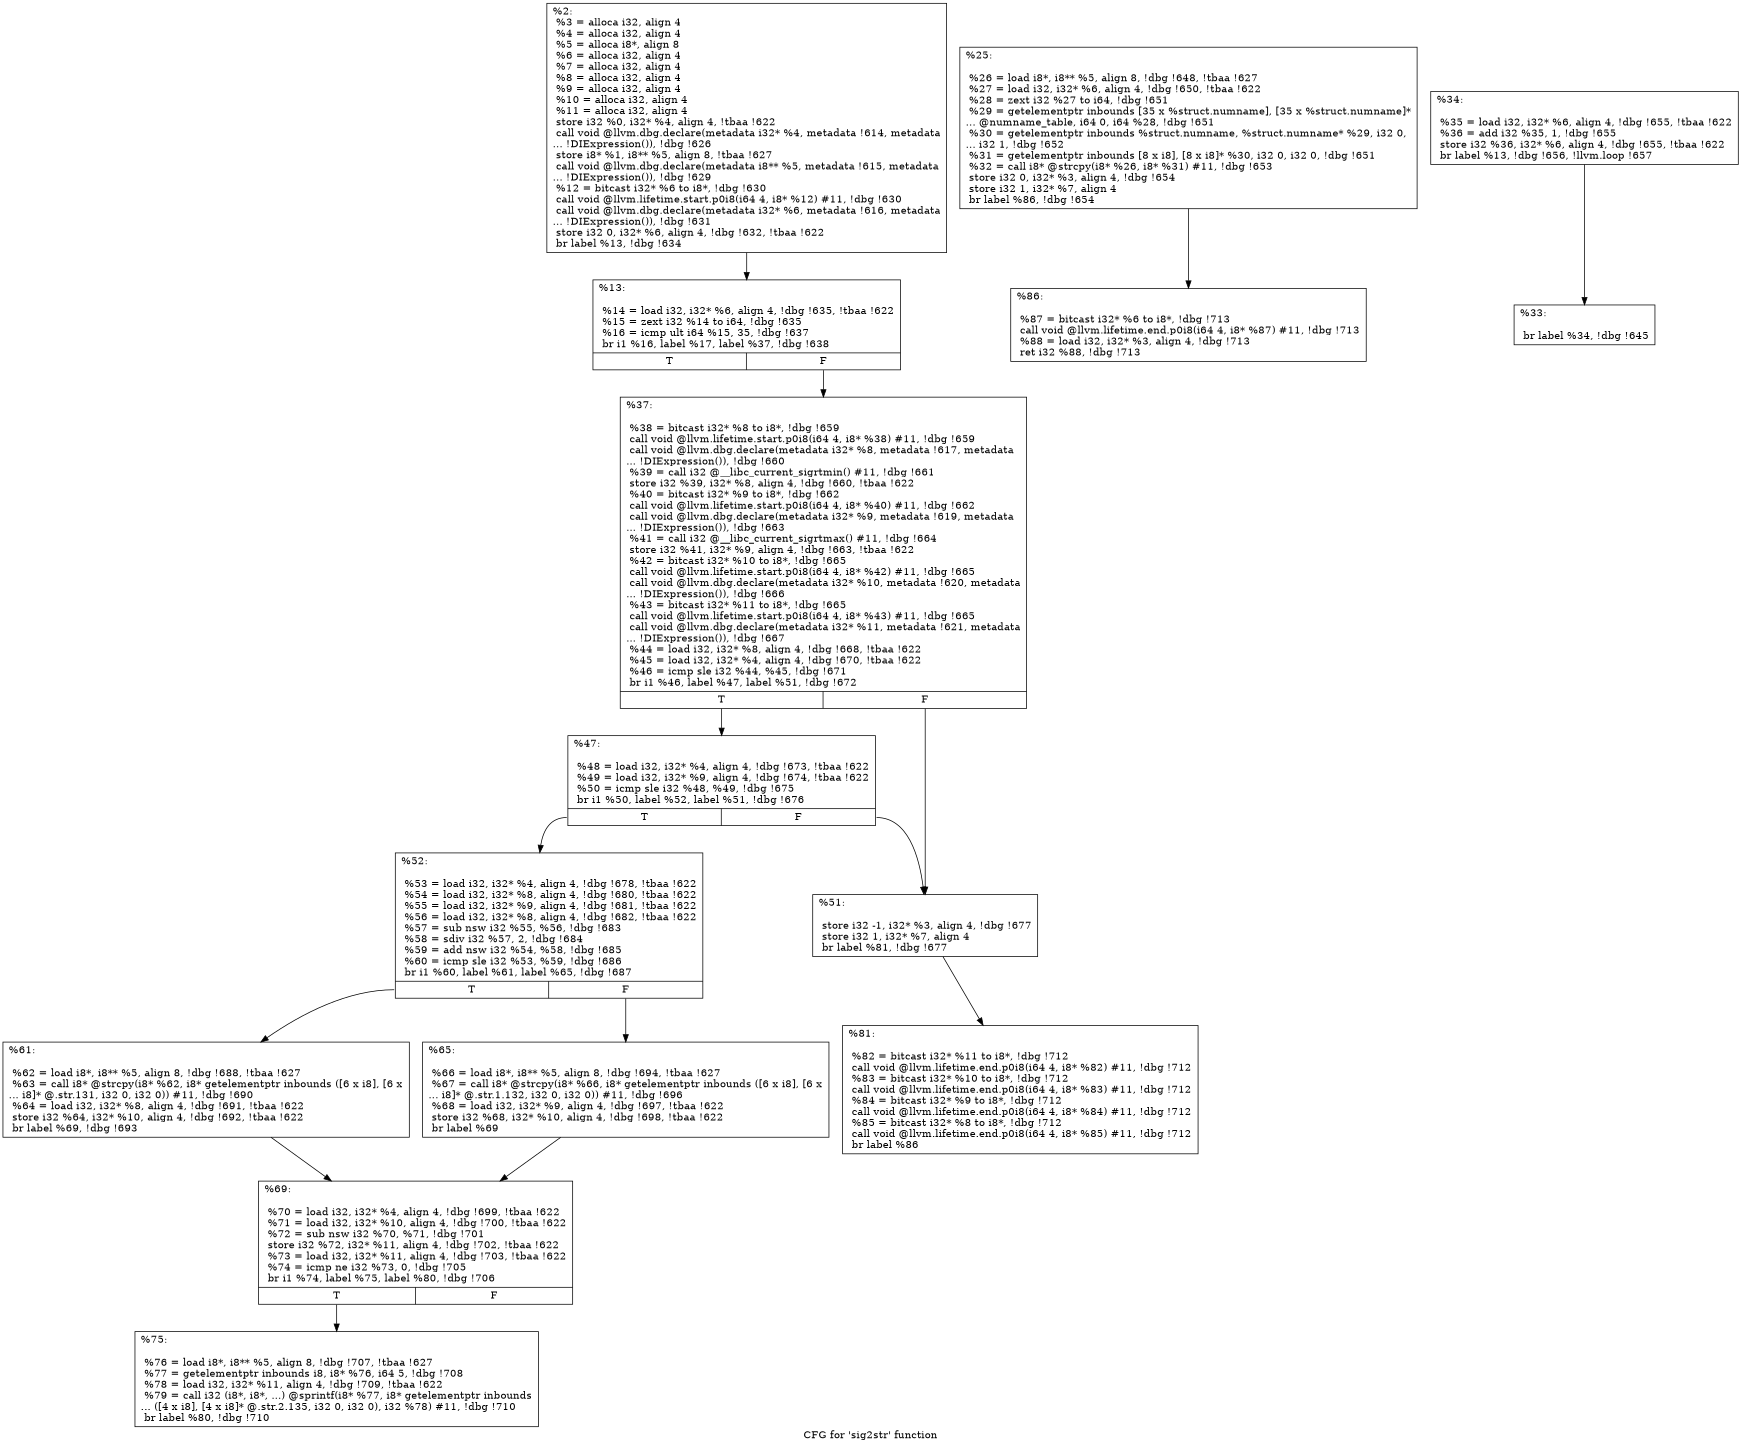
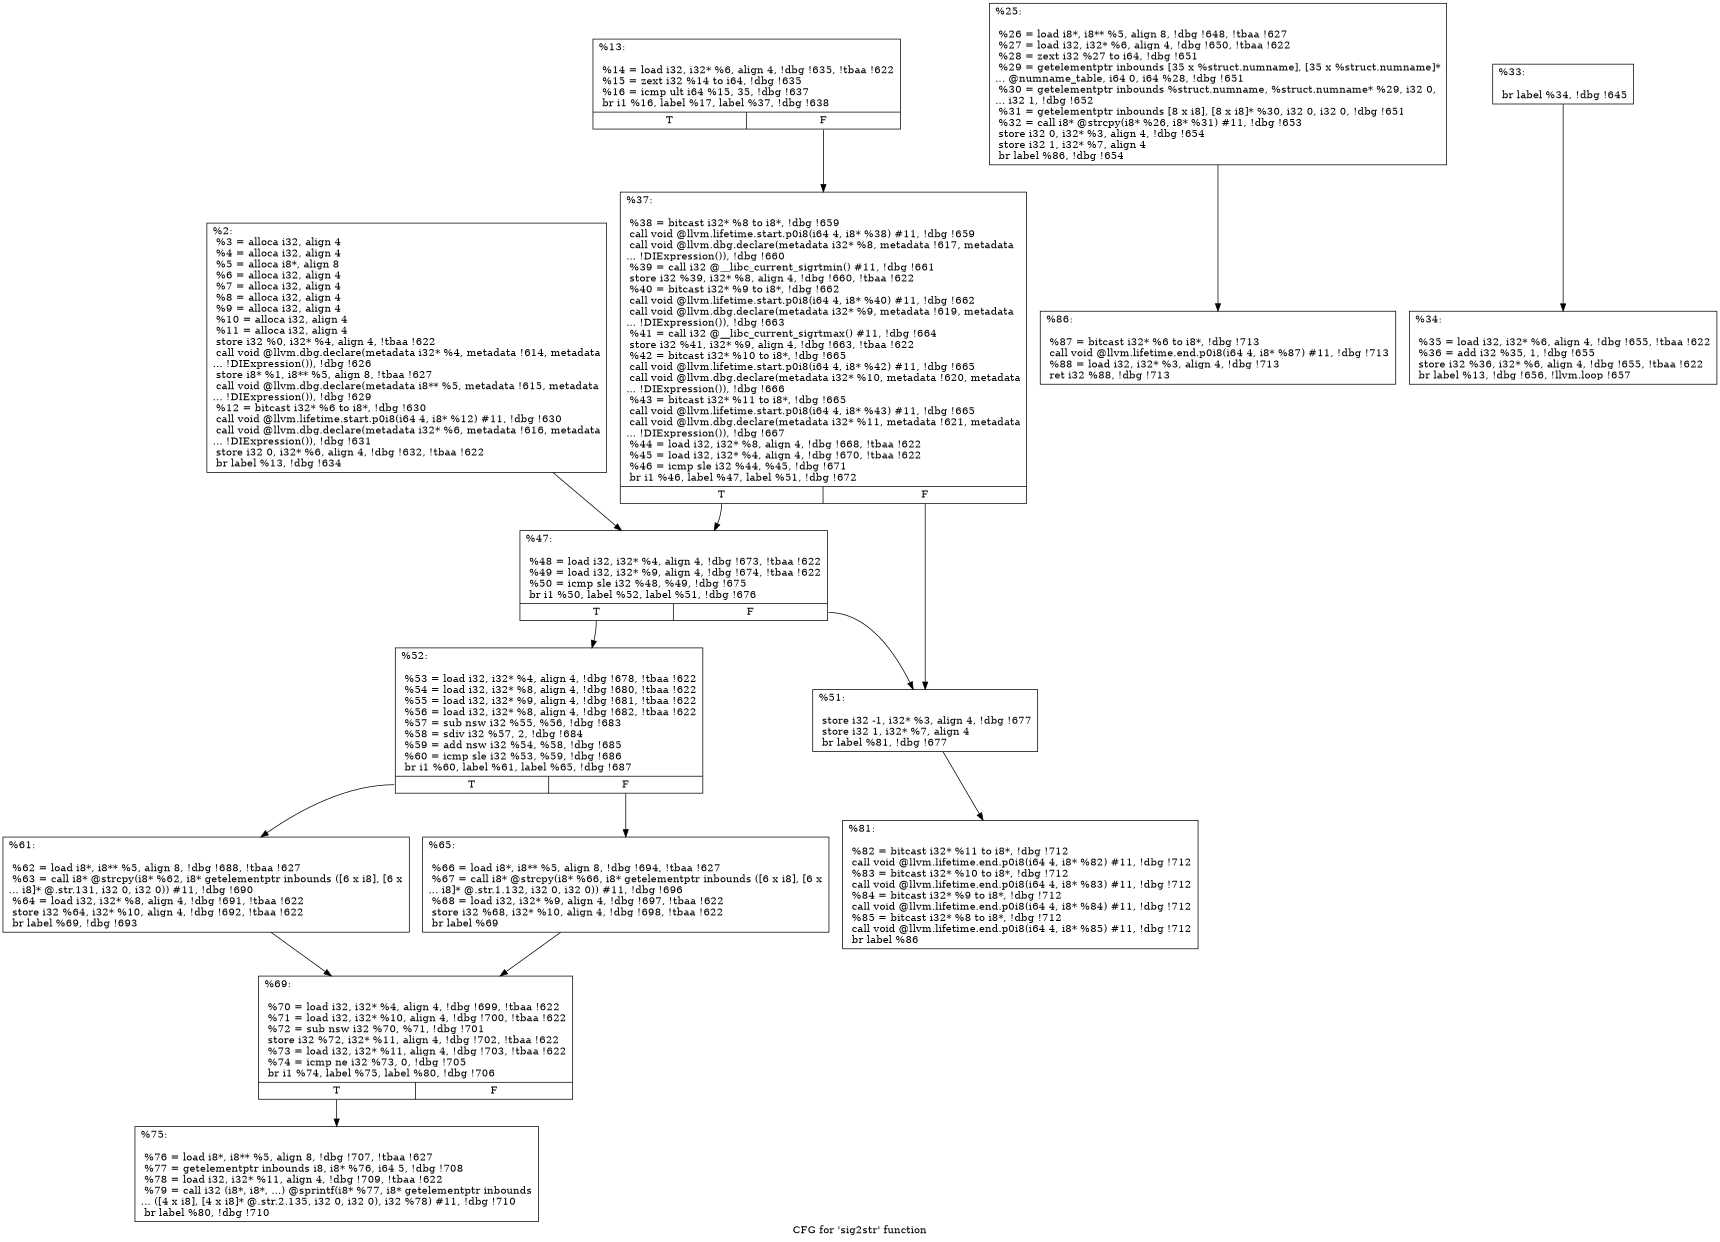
(1585, 231) -> (1563, 204)
(747, 263) -> (584, 499)
